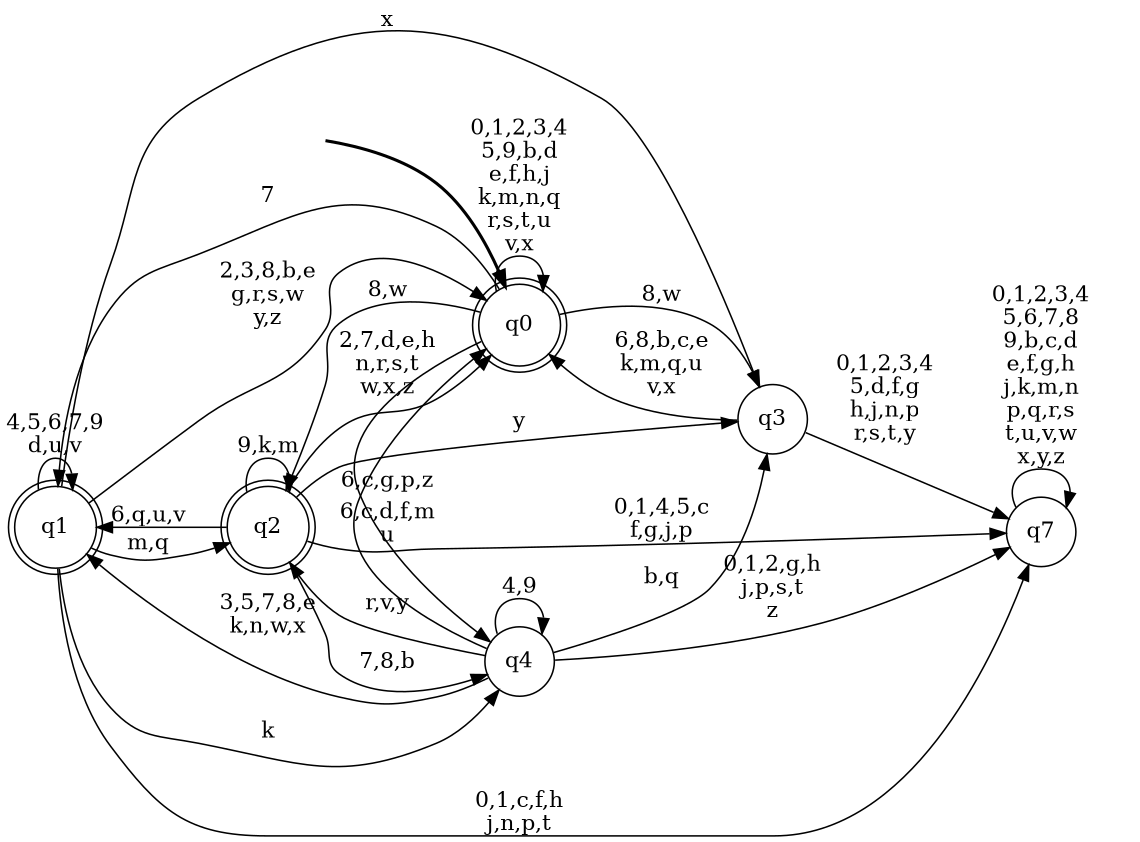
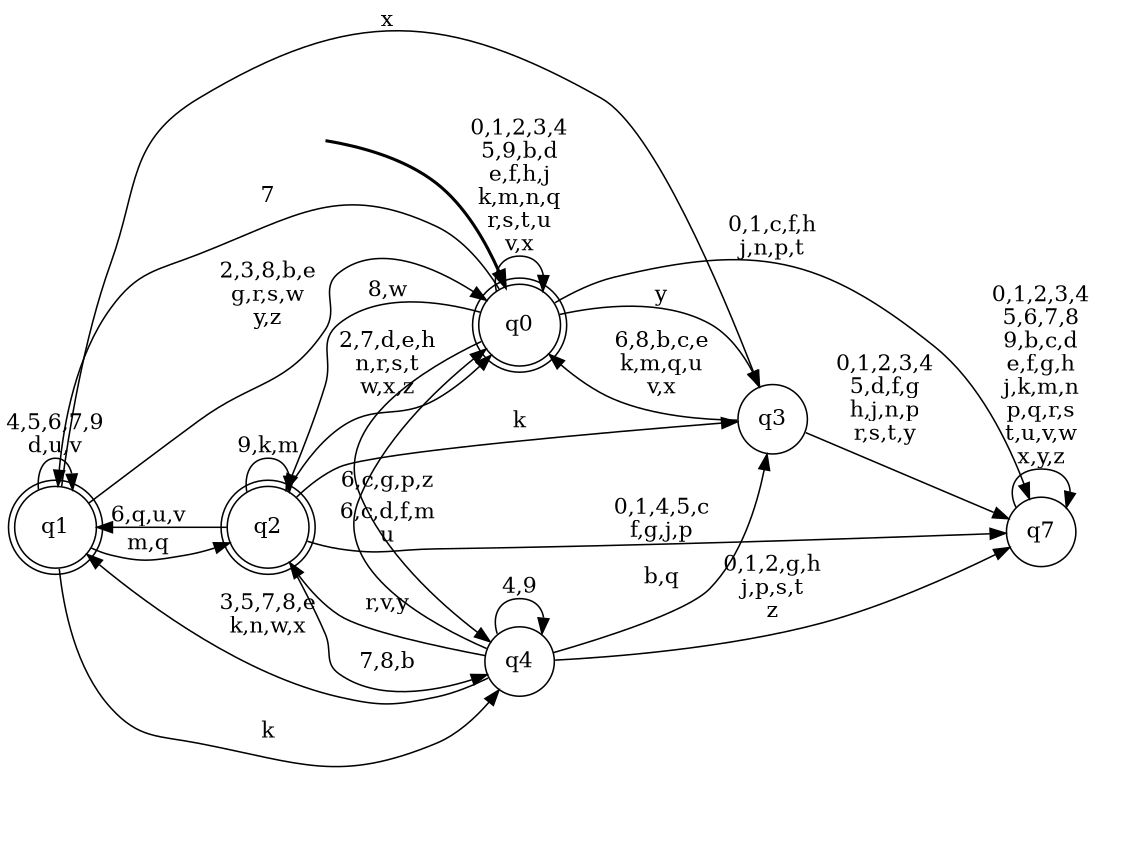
(662, 295) -> (662, 295)
(520, 422) -> (520, 422)
(521, 836) -> (832, 281)
